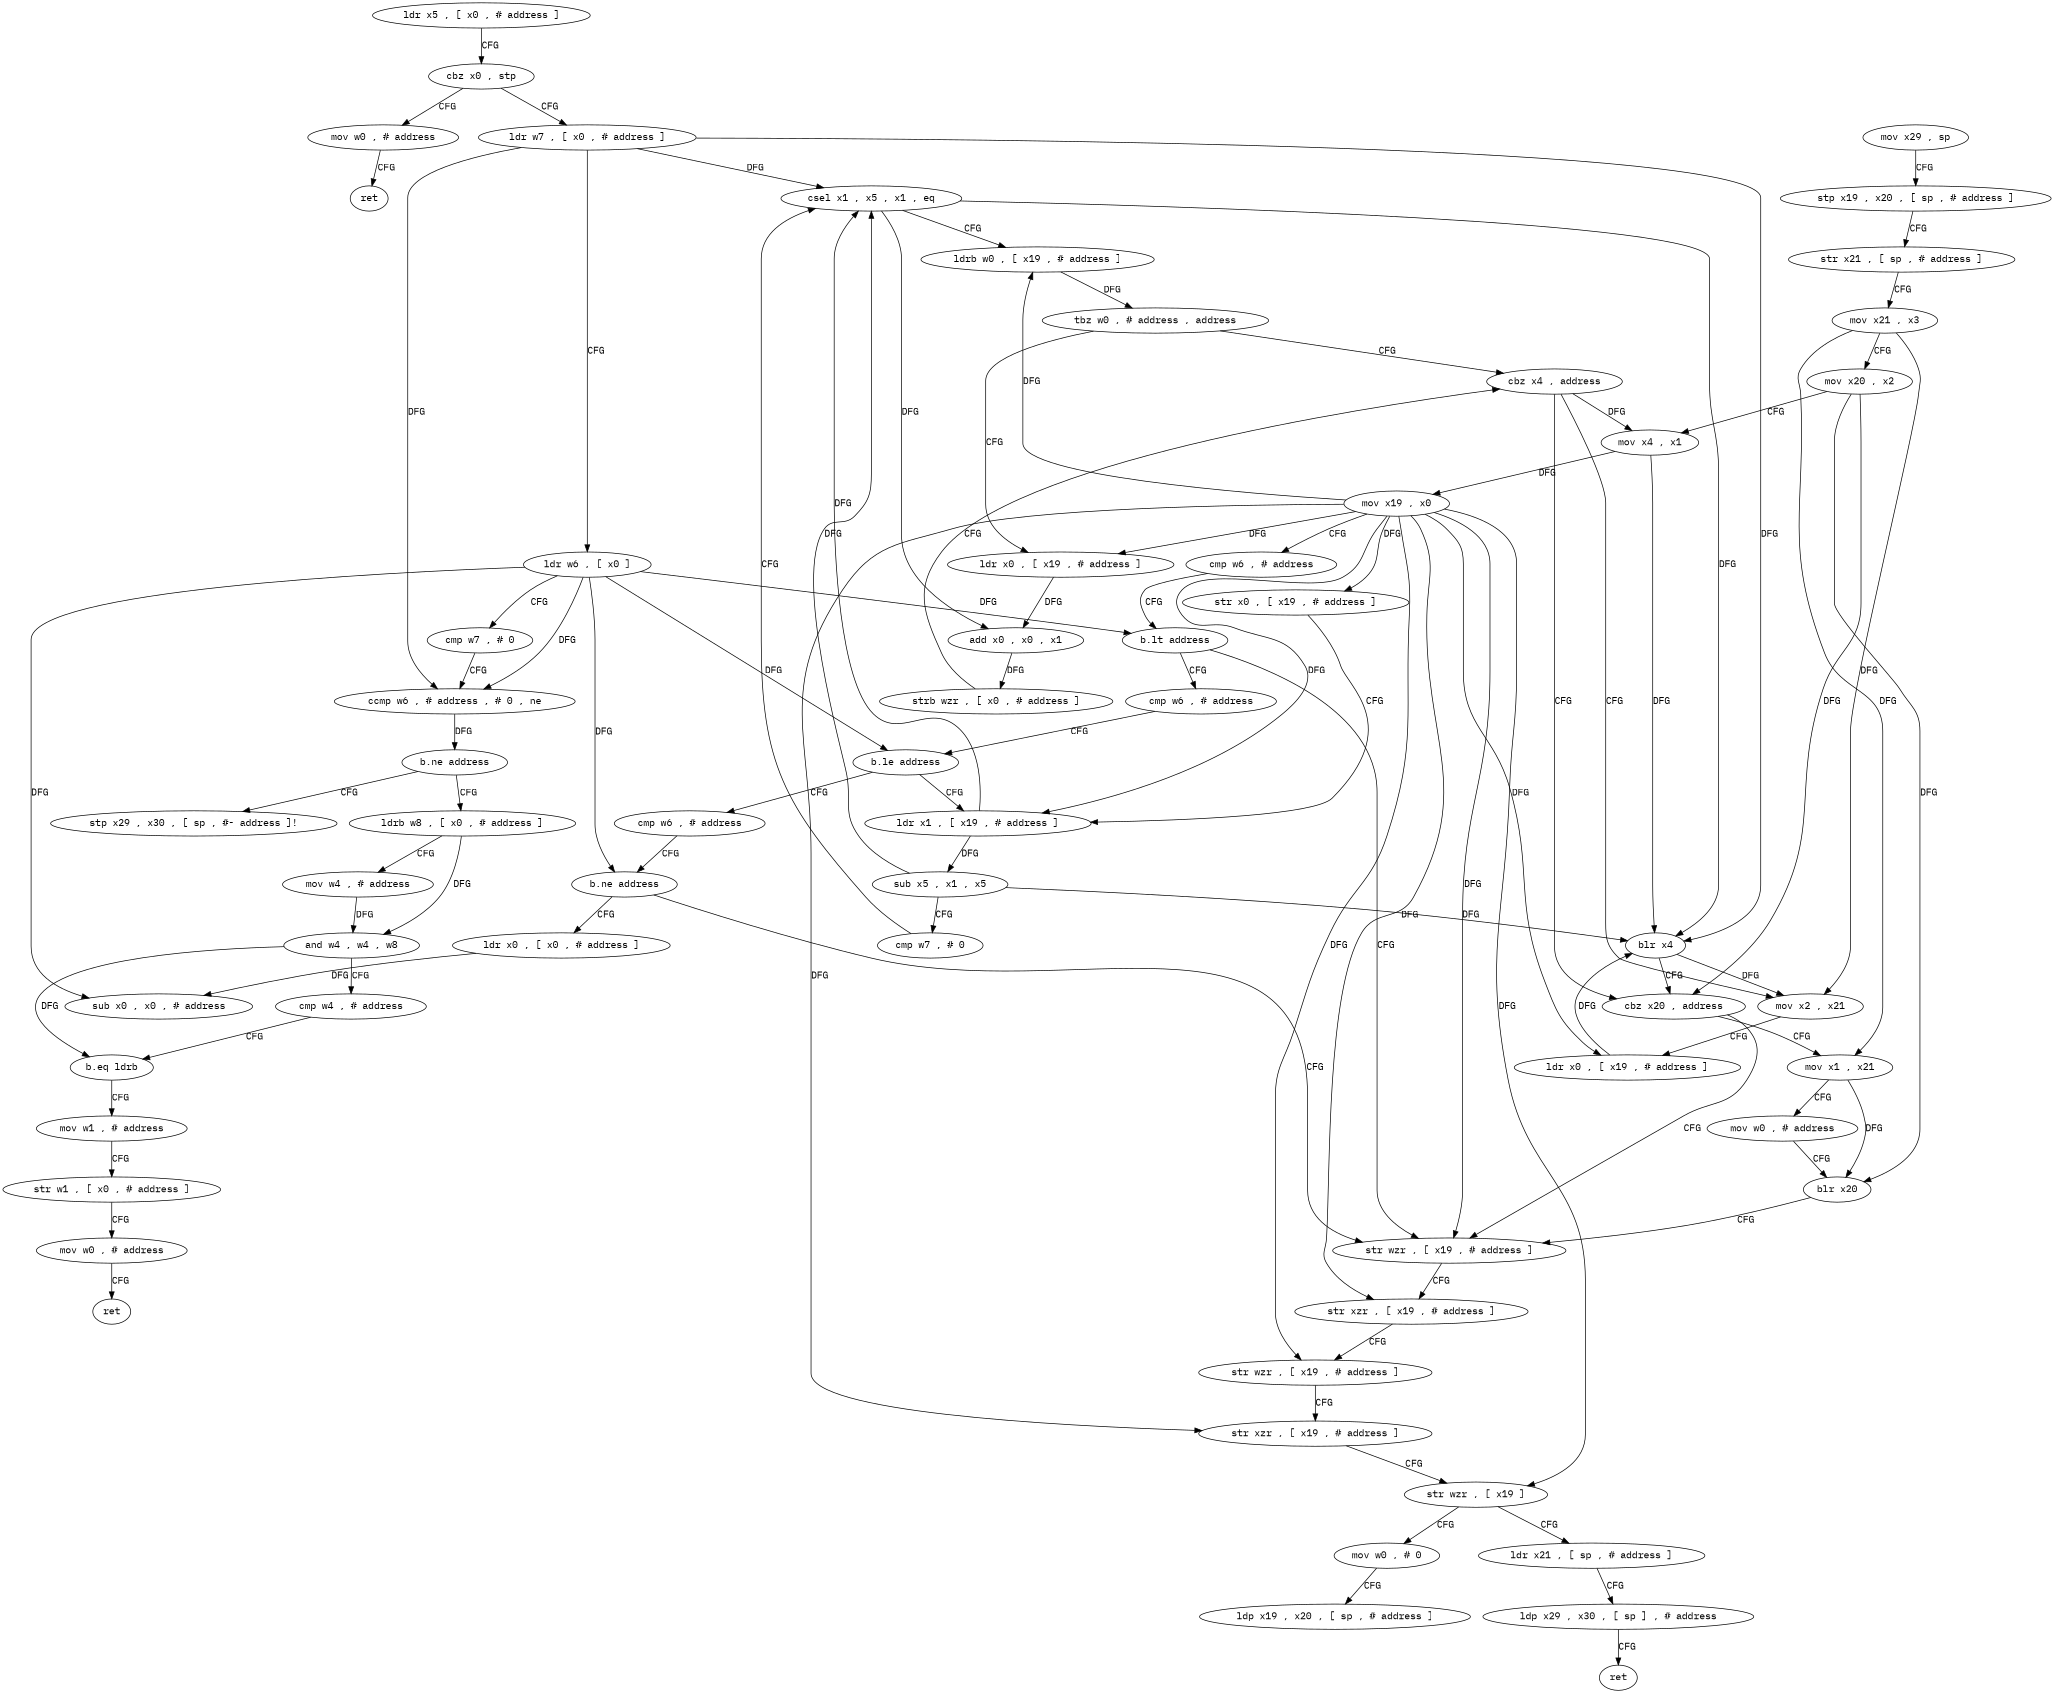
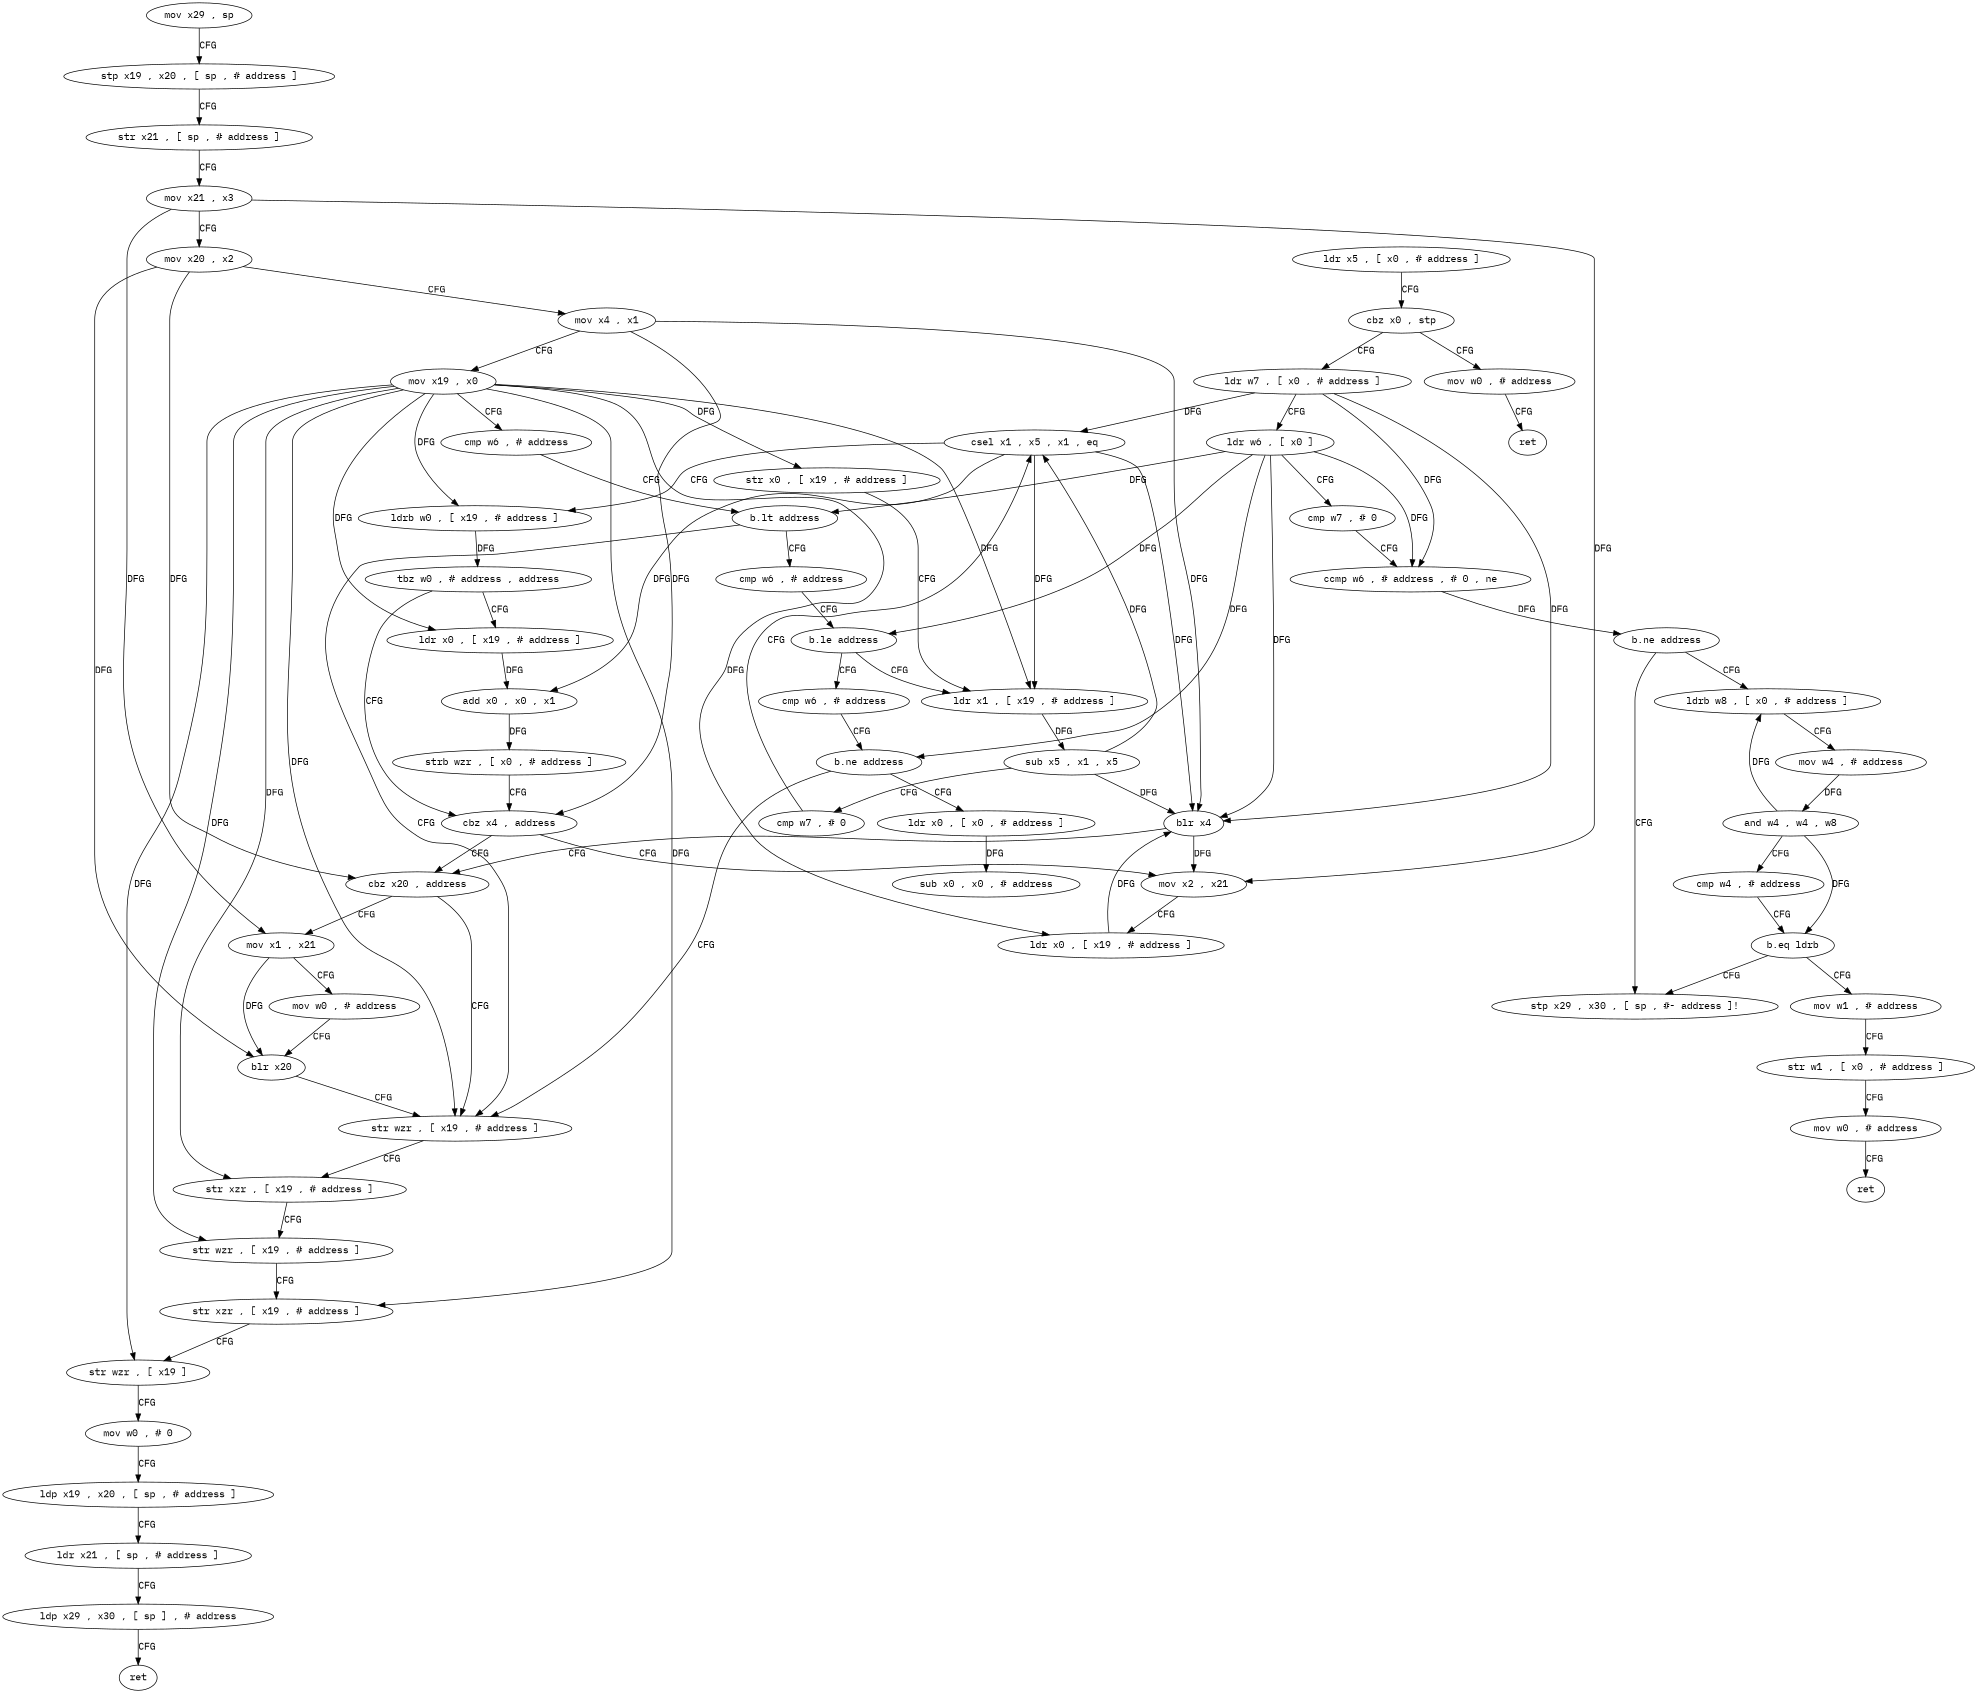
(1599, 410) -> (670, 560)
(1547, 473) -> (544, 351)
(836, 555) -> (1035, 568)
(83, 610) -> (1274, 647)
(441, 895) -> (1751, 769)
none -> (1720, 974)
(1530, 1523) -> (138, 1522)
